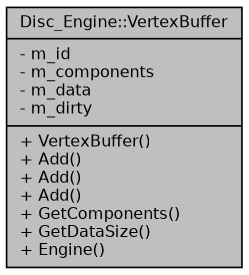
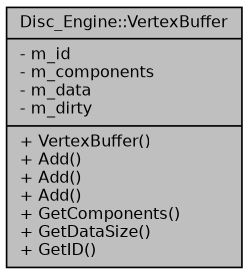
(63, 250) -> (58, 250)
